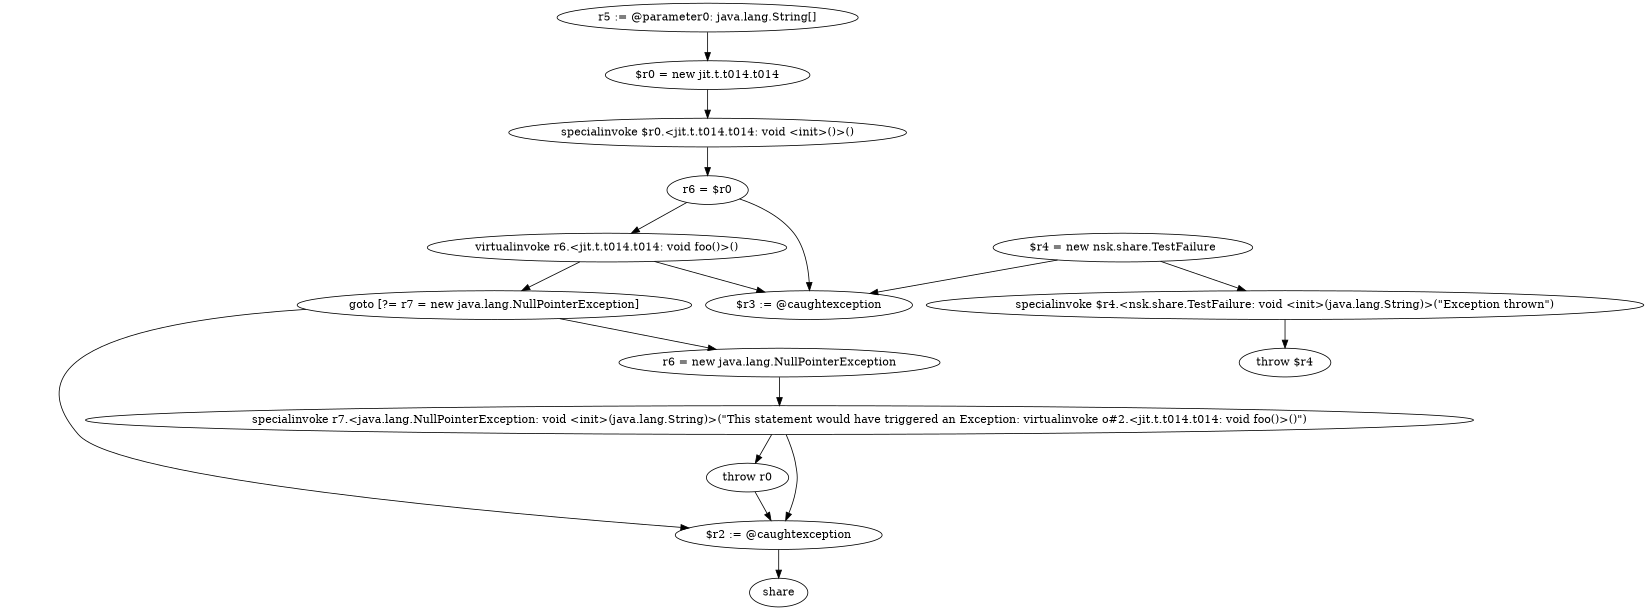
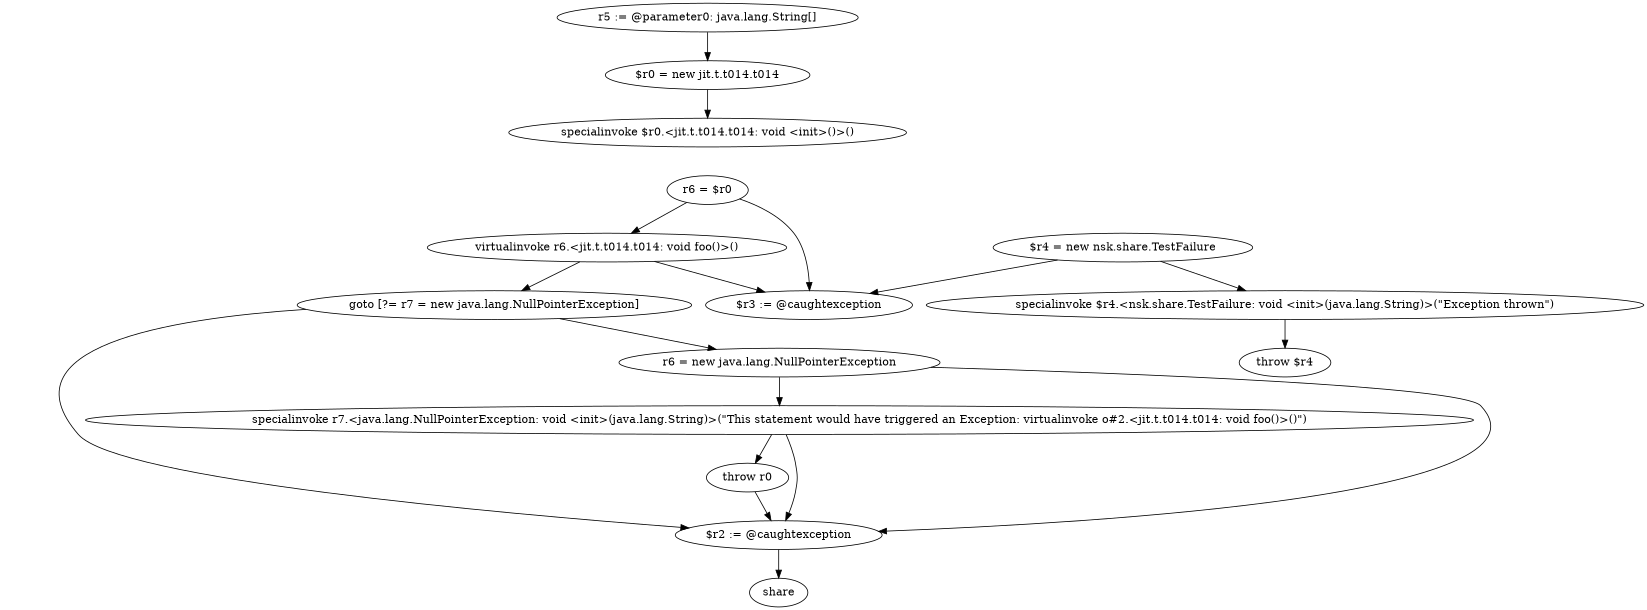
(708, 157) -> none
none -> (1475, 446)
